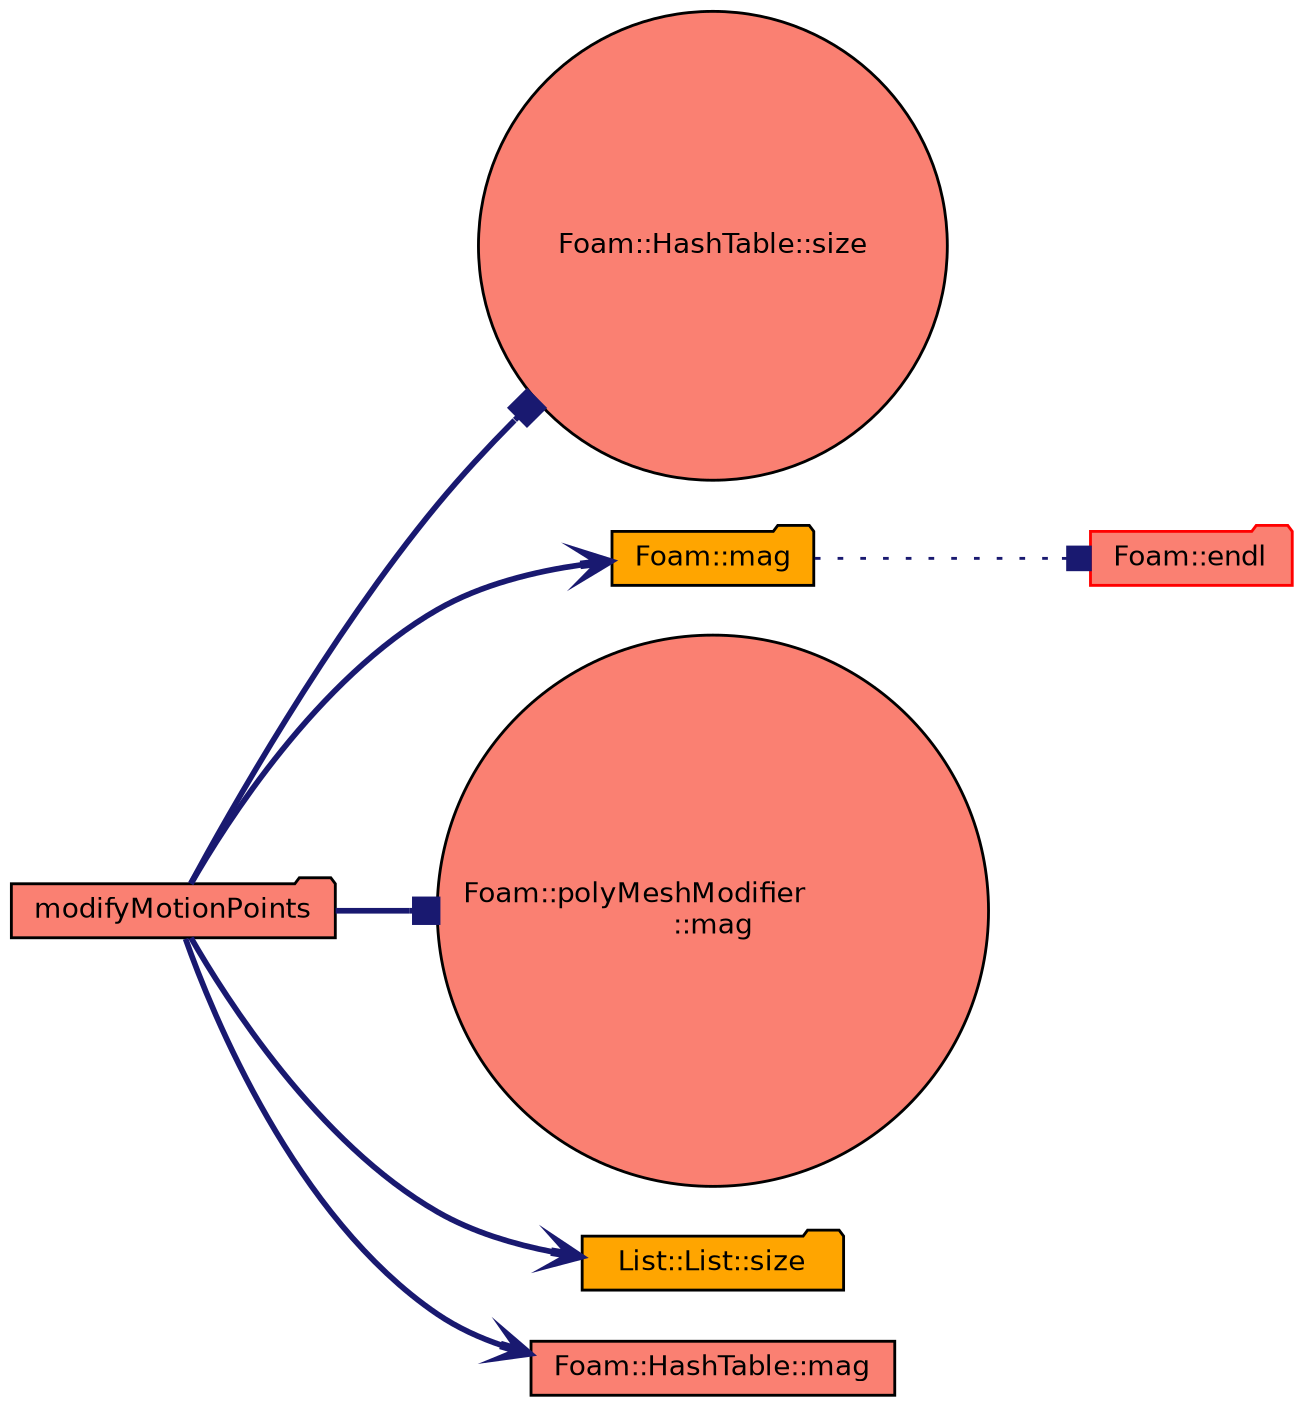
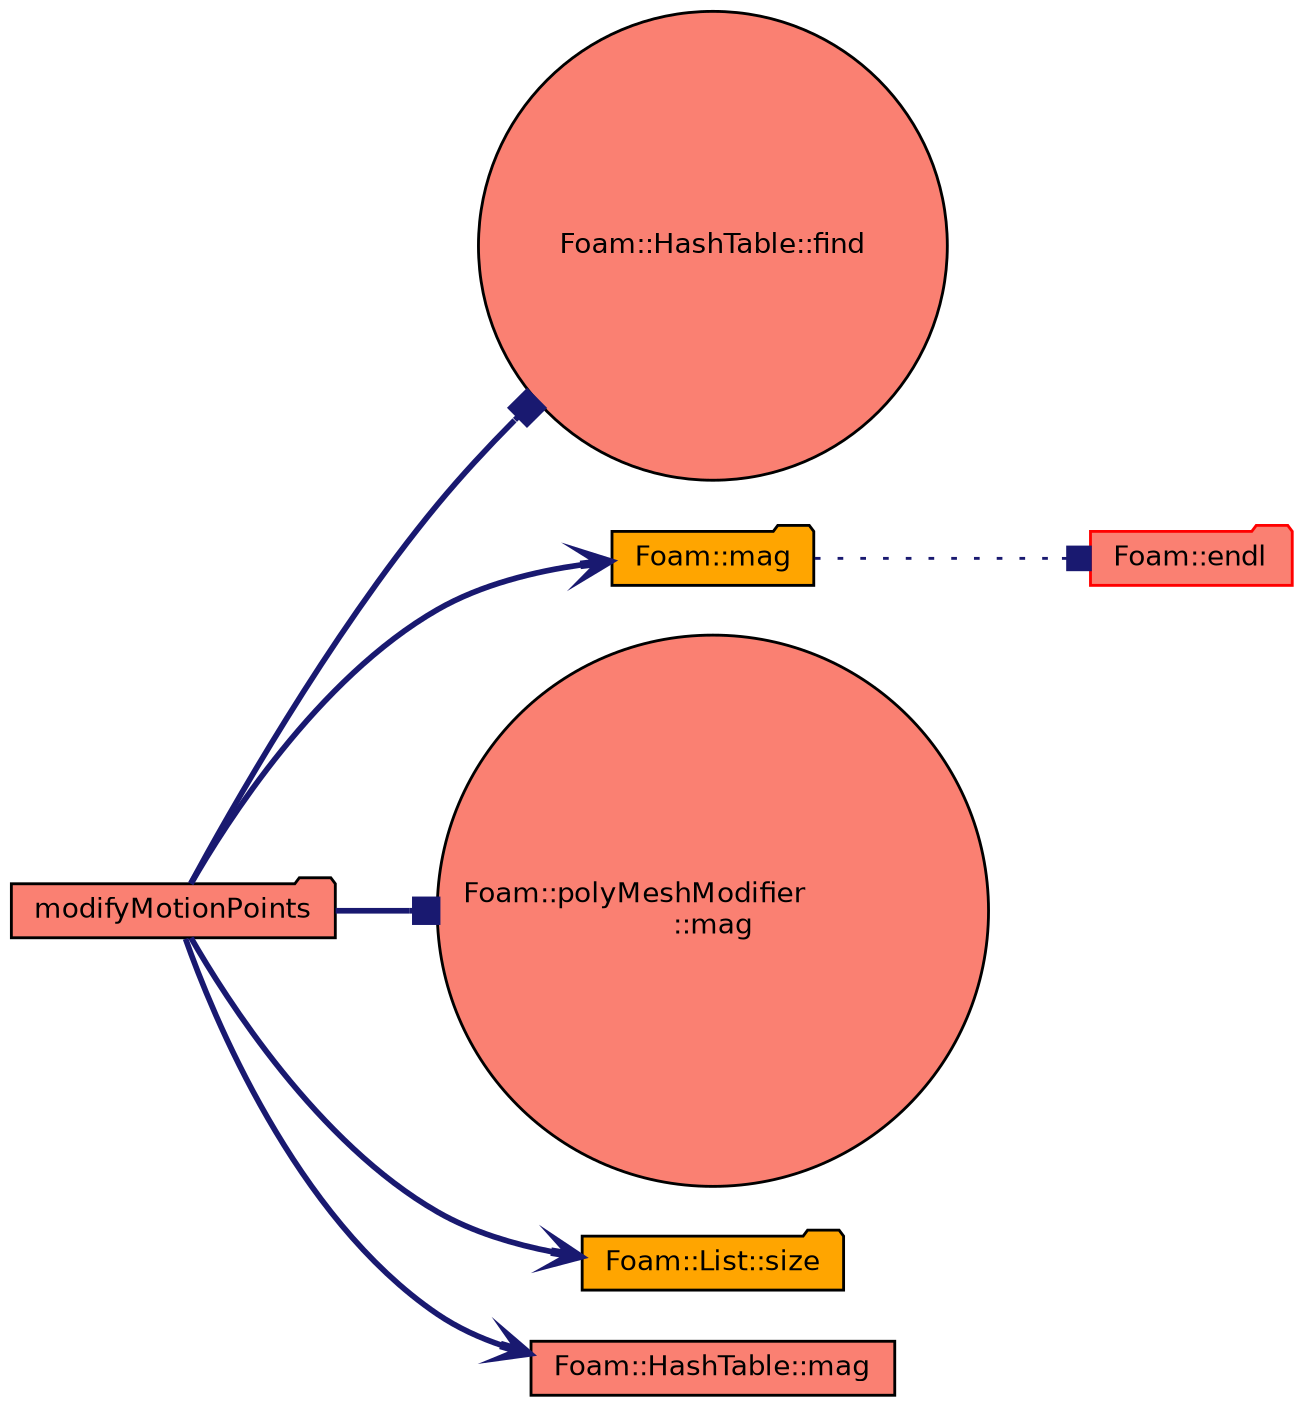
(713, 246) -> (713, 246)
(713, 1263) -> (713, 1263)
